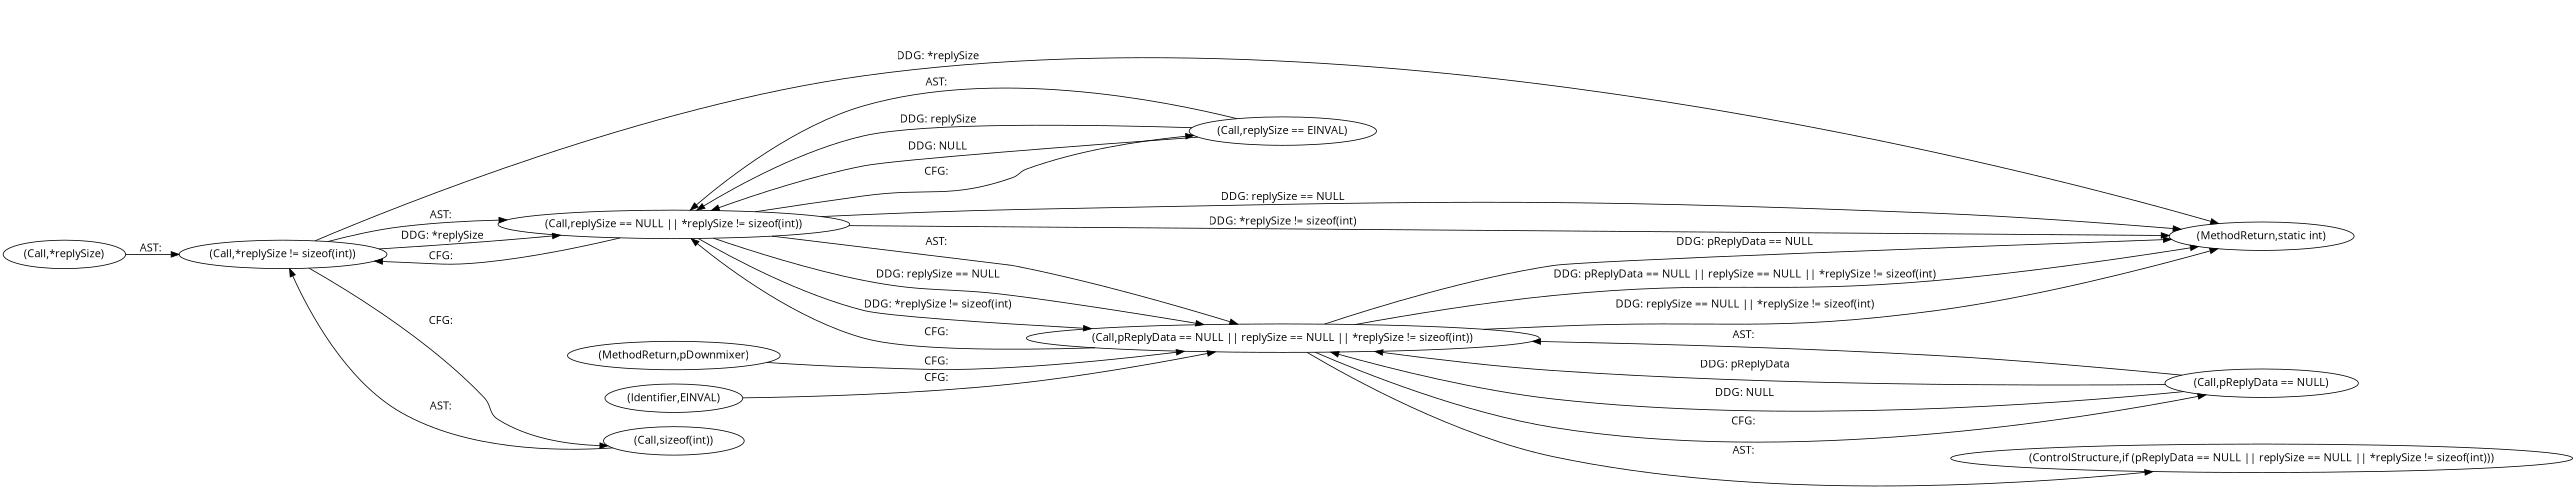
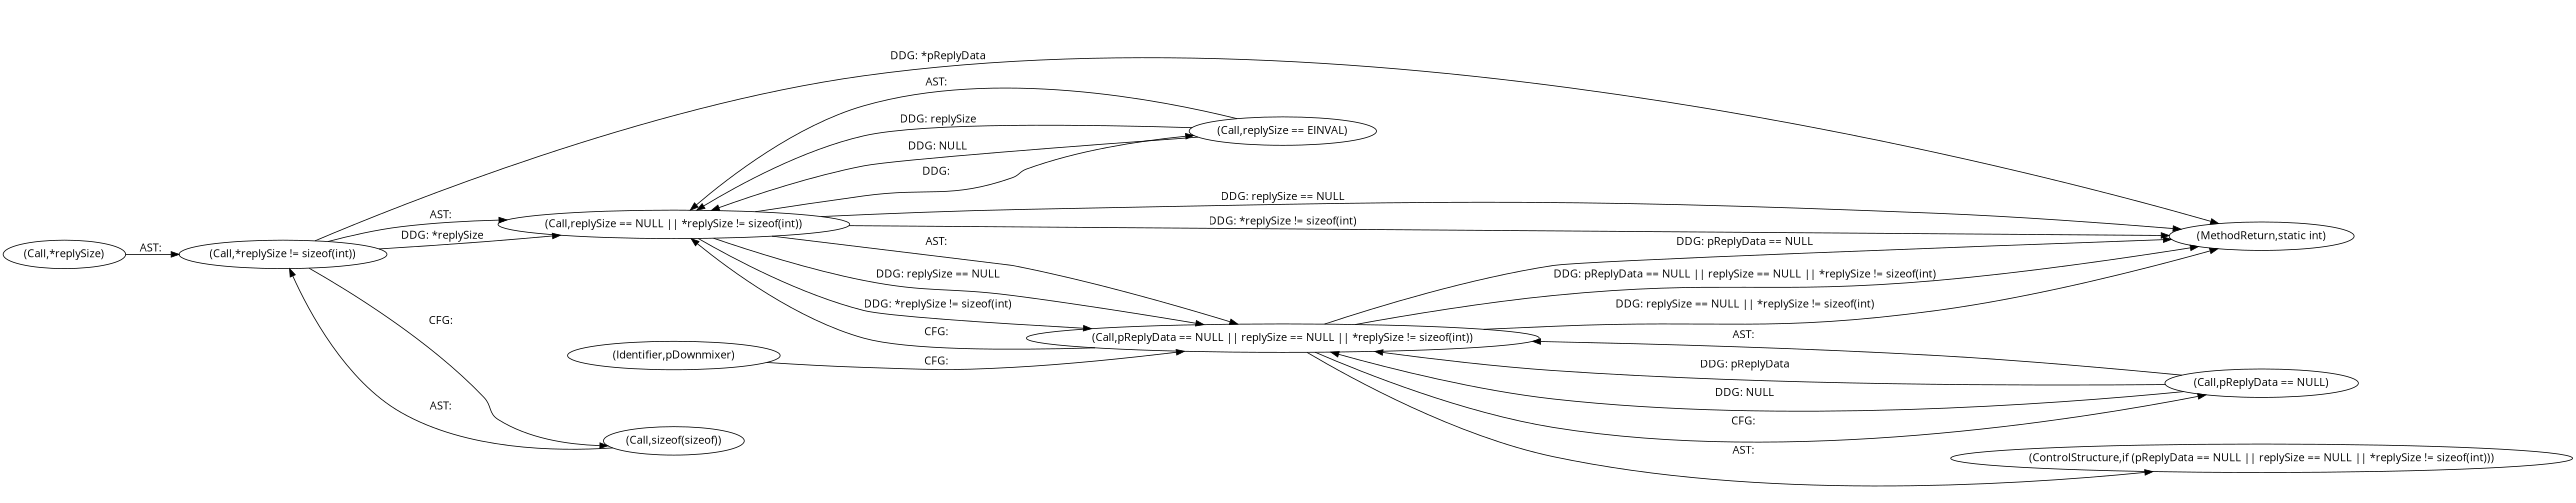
(938, 56) -> (938, 56)
(938, 172) -> (938, 172)
(502, 260) -> none
(674, 356) -> (674, 356)
(674, 398) -> none
(674, 441) -> (674, 441)
